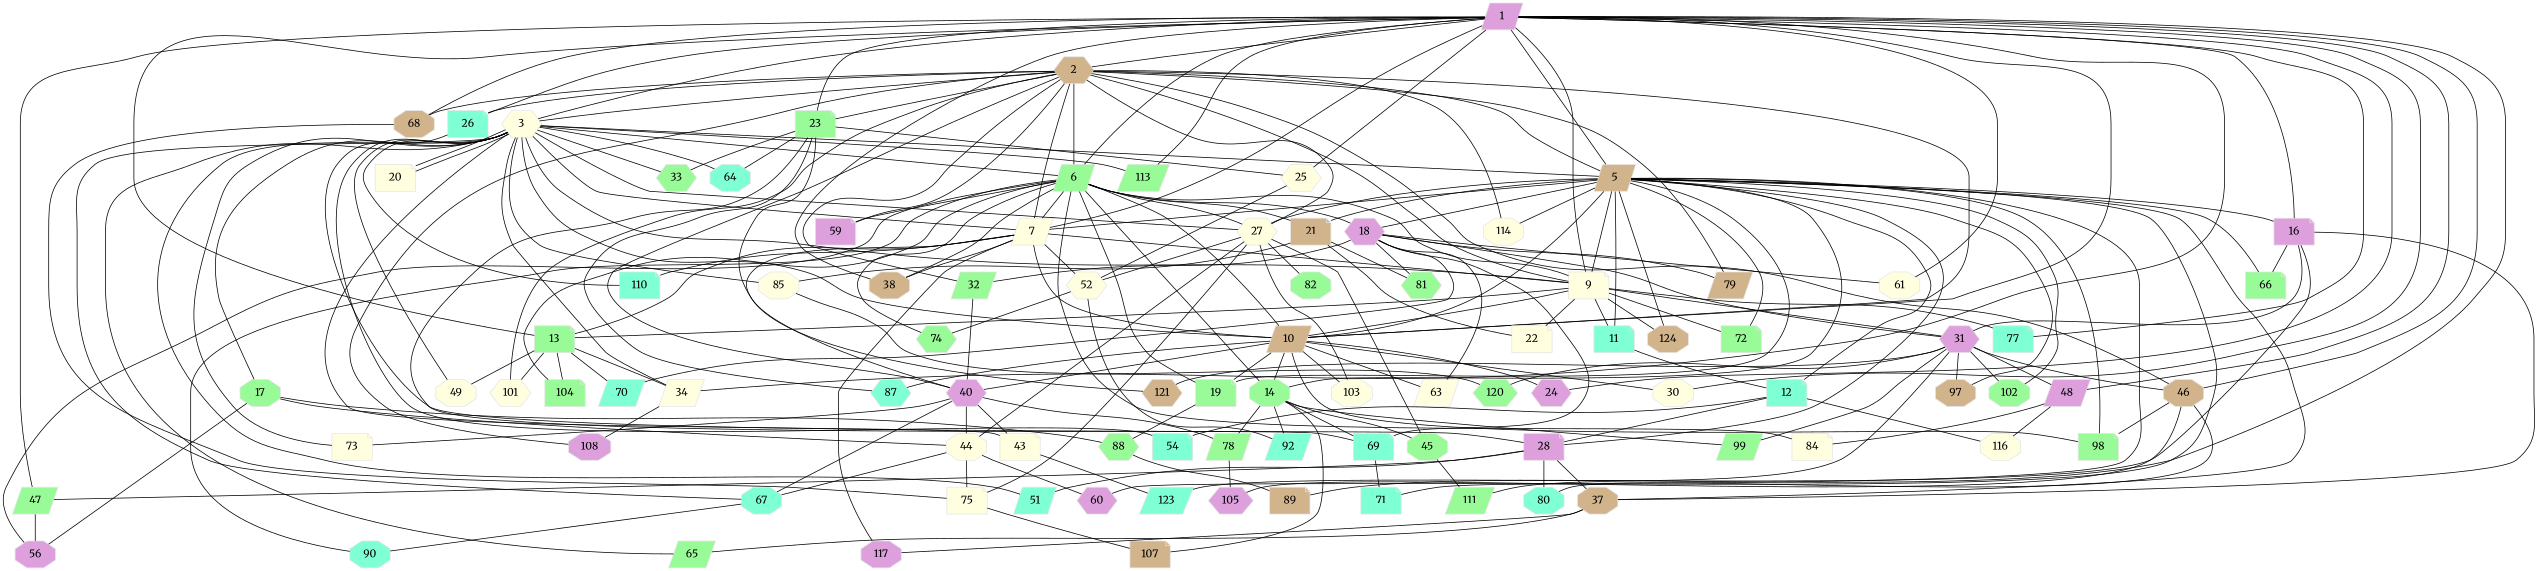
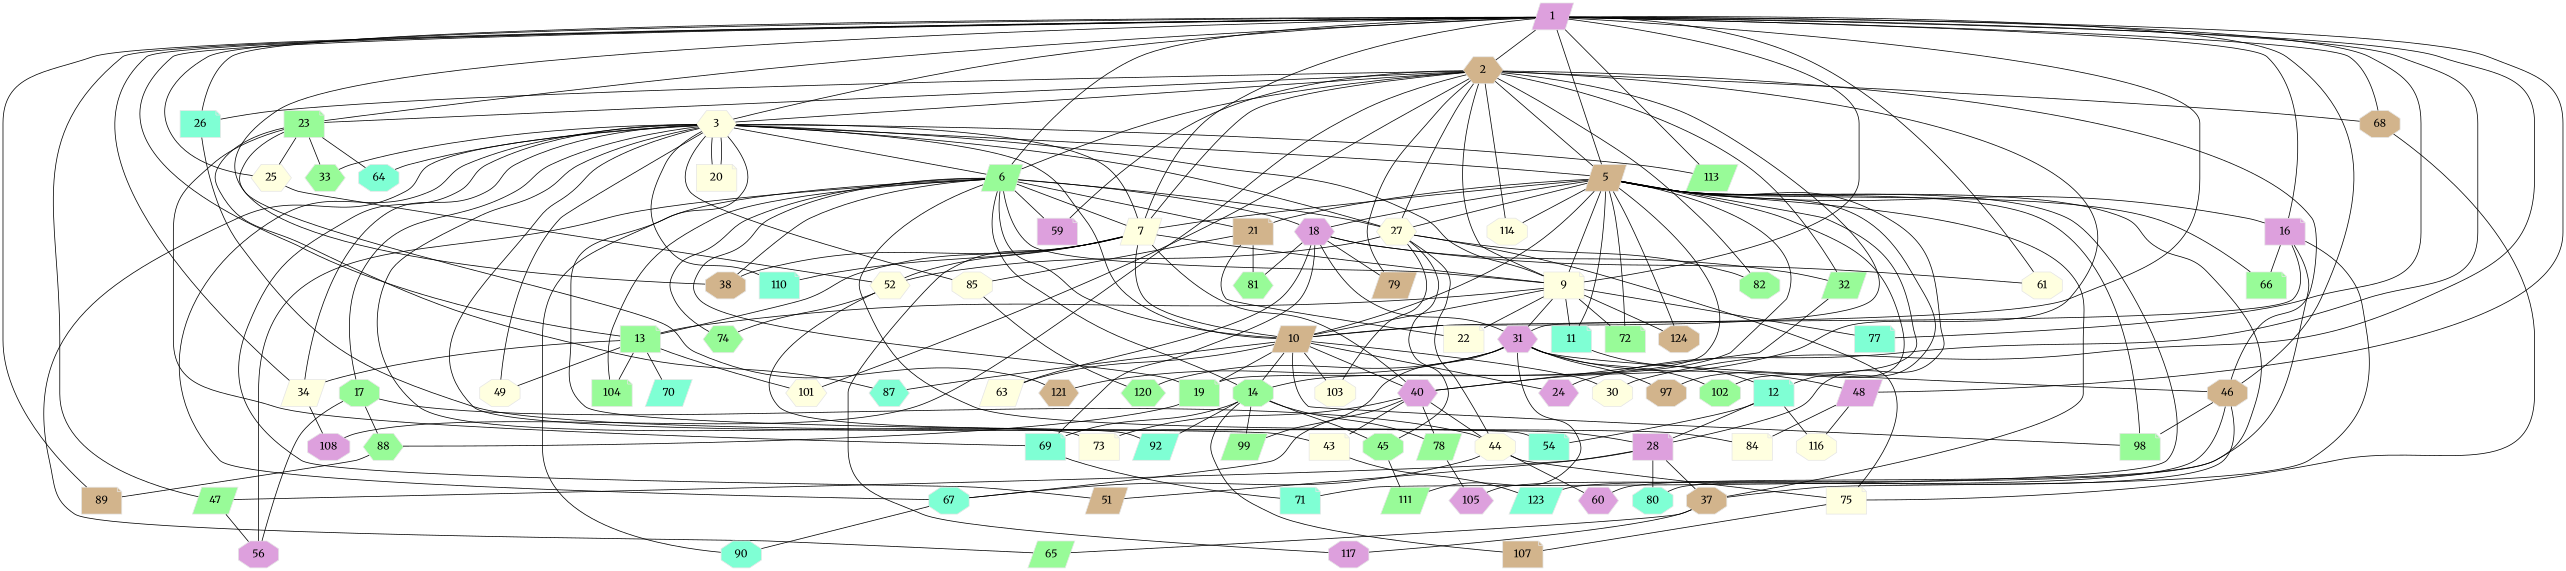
none -> (1628, 157)
(1123, 337) -> none
(1035, 501) -> (1107, 501)
